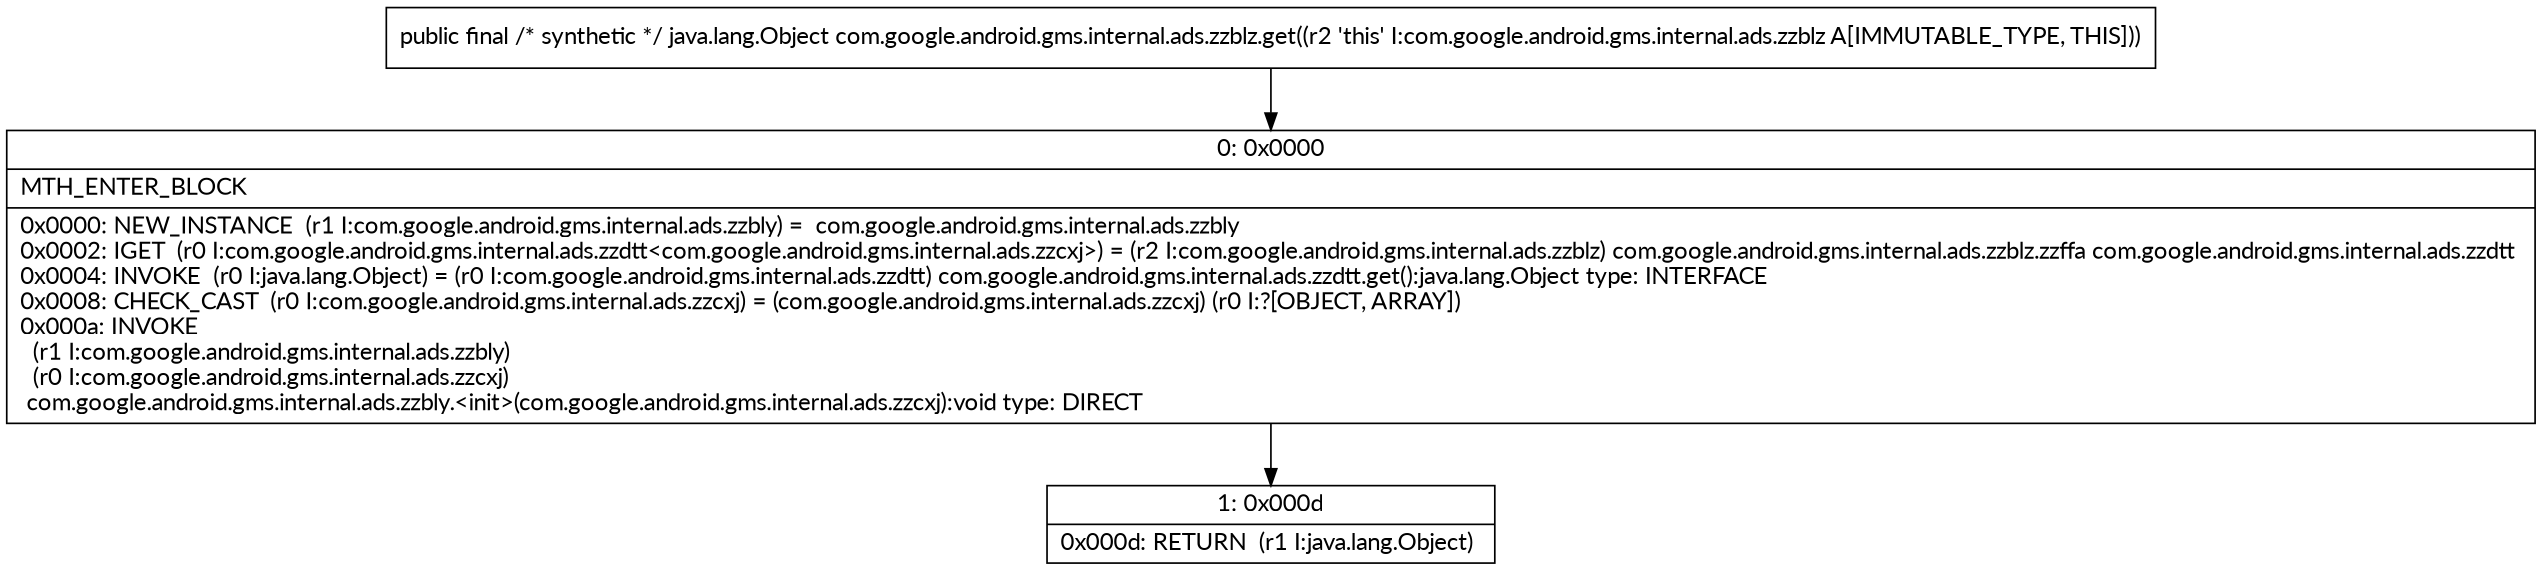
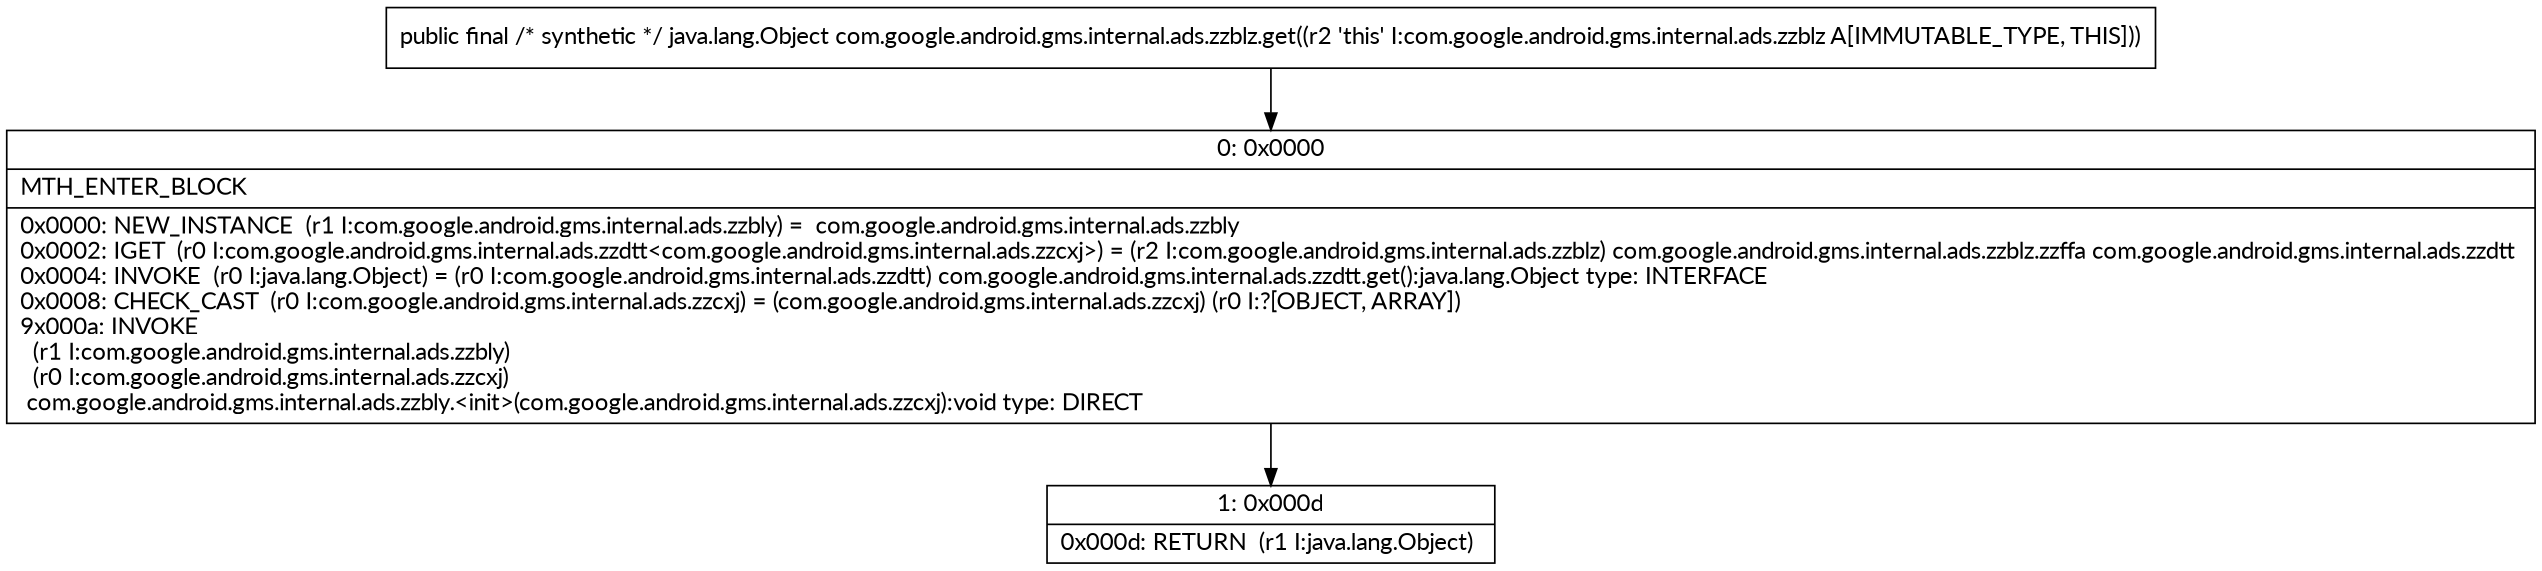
(116, 327) -> (116, 327)
